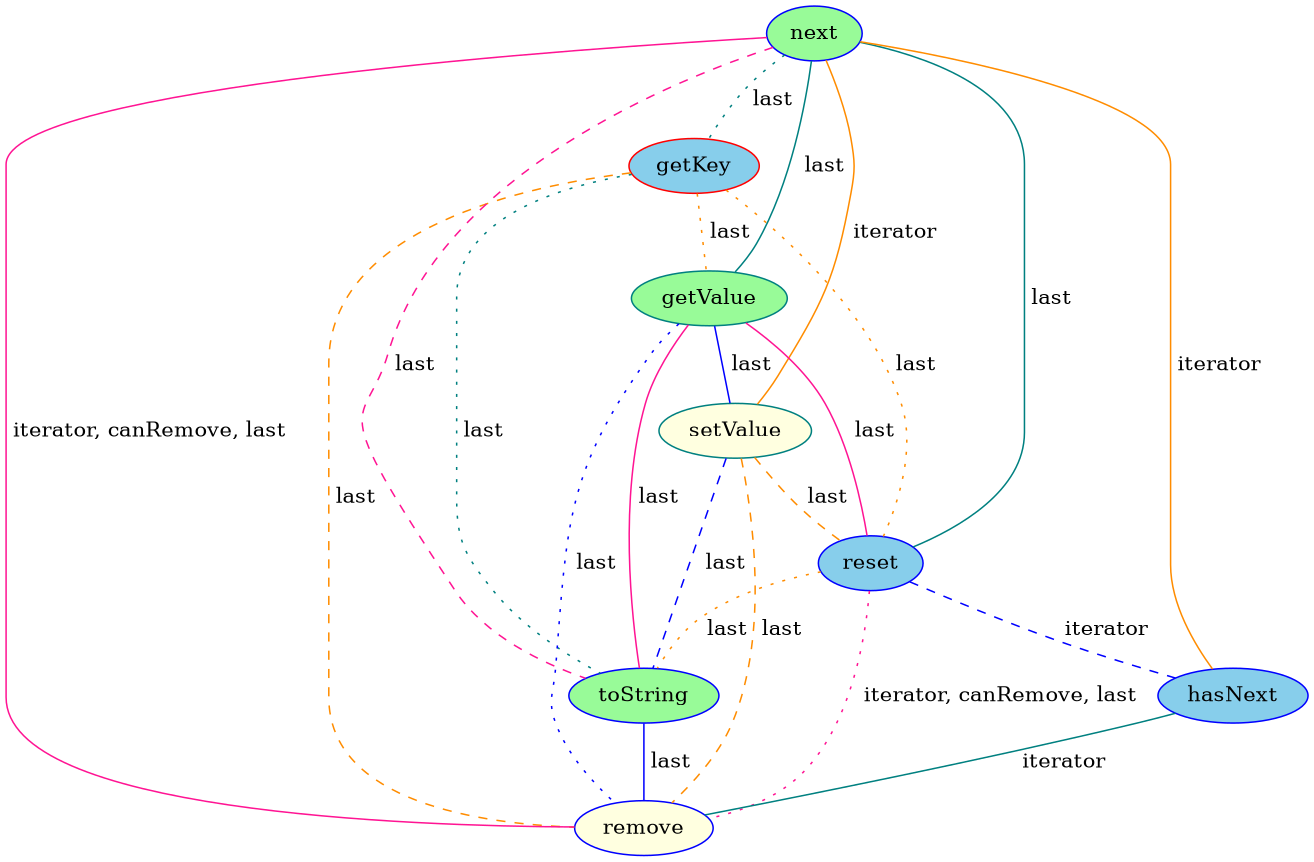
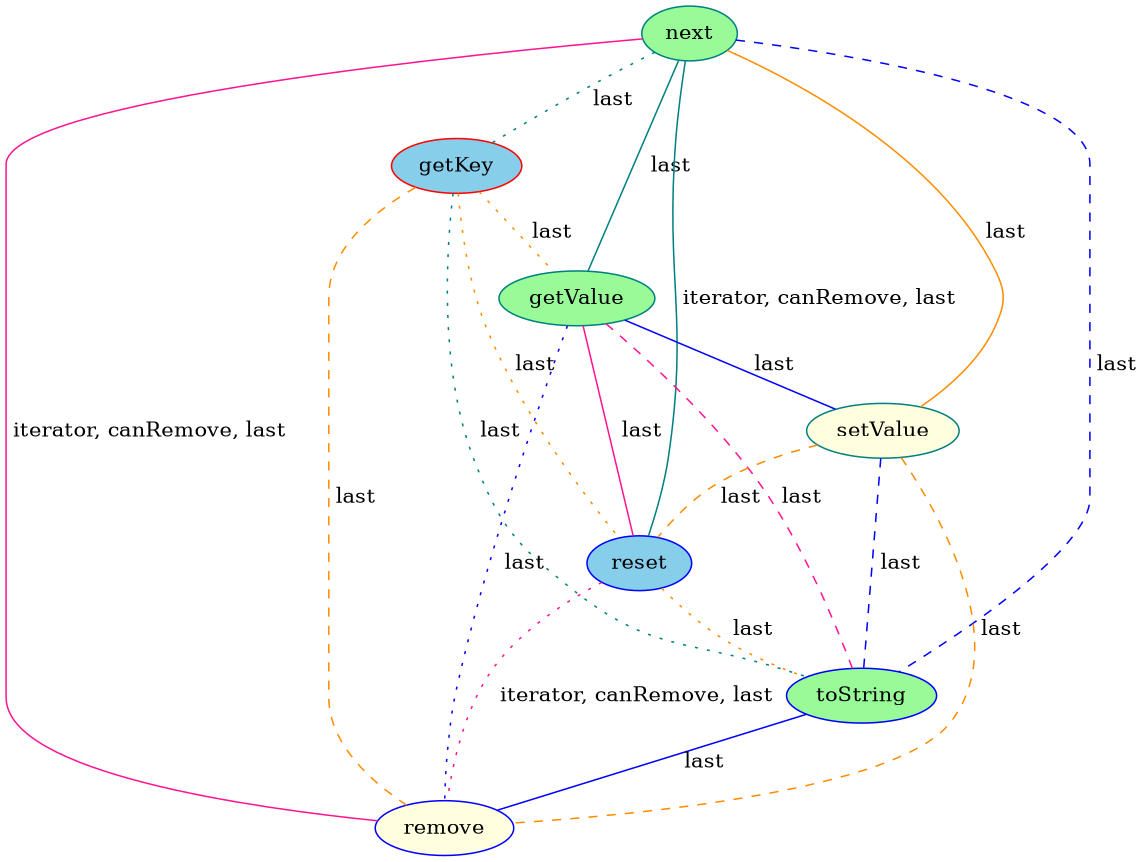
(814, 33) -> (690, 33)
(892, 232) -> (1002, 232)
(1048, 298) -> (816, 298)
(404, 316) -> (1090, 268)
(631, 490) -> (755, 478)
(1233, 696) -> none
